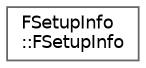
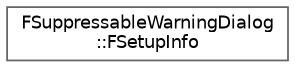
(73, 34) -> (148, 34)
